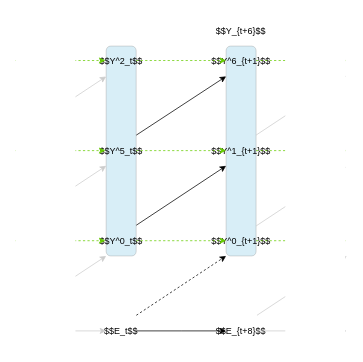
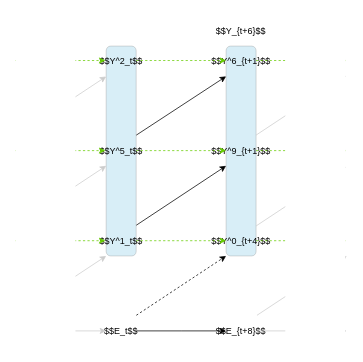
(241, 151) -> (241, 151)
(121, 241) -> (121, 241)
(241, 241) -> (241, 241)
